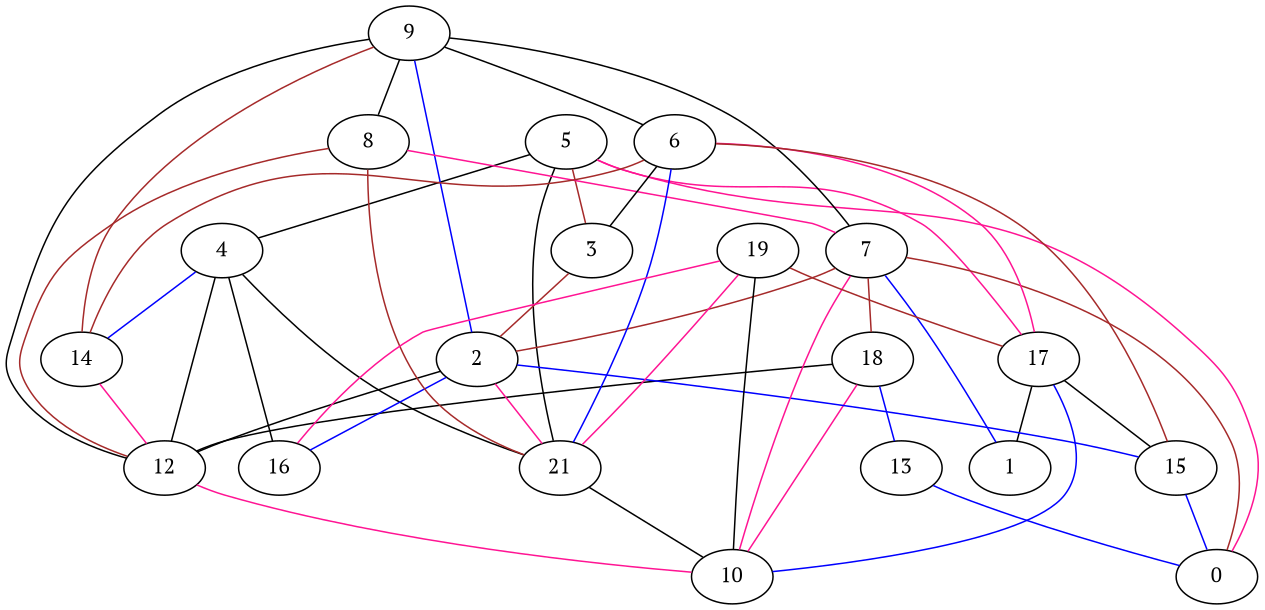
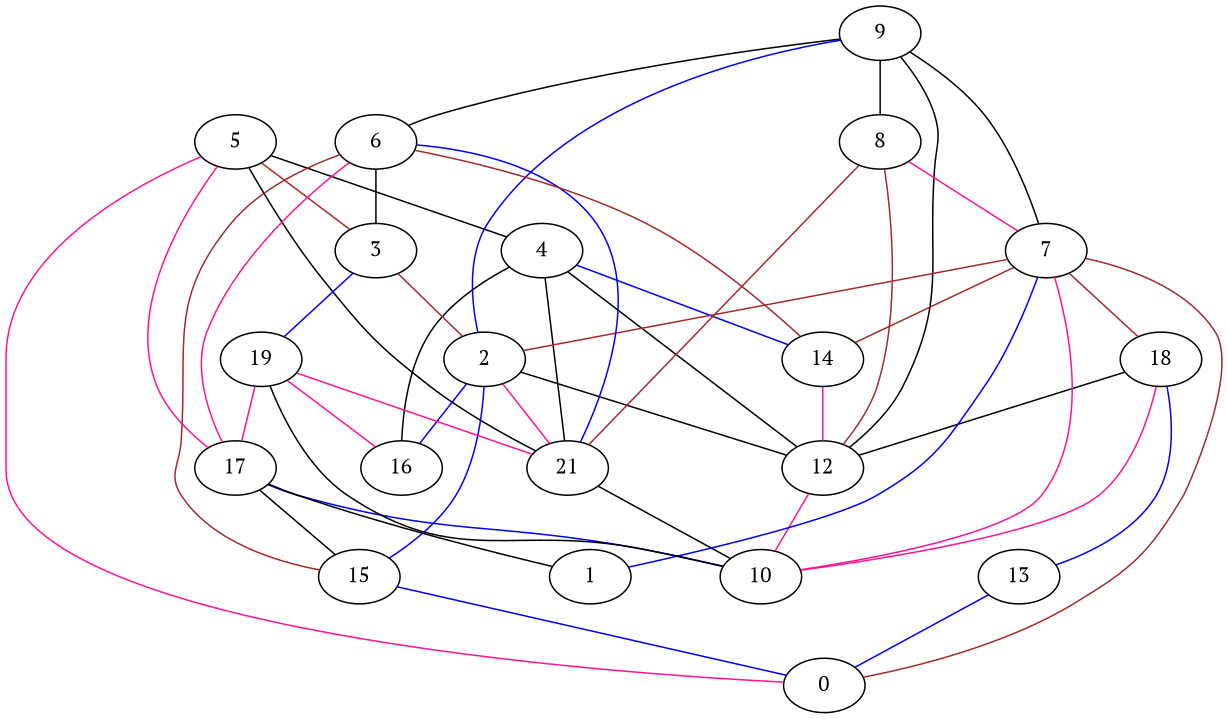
(185, 151) -> (942, 301)
none -> (319, 305)
(895, 310) -> (248, 413)
